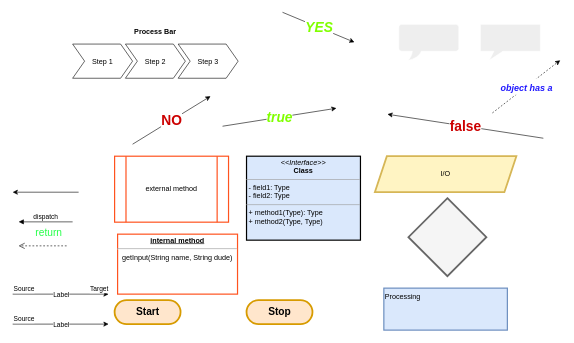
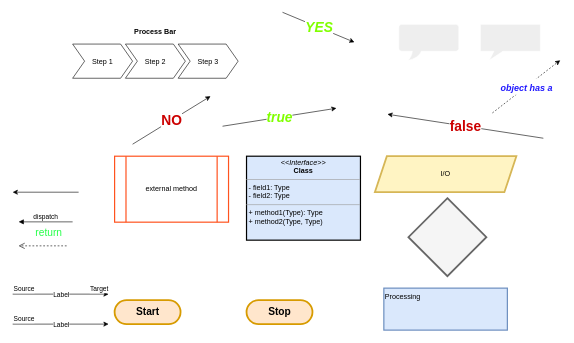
(177, 264) -> none
